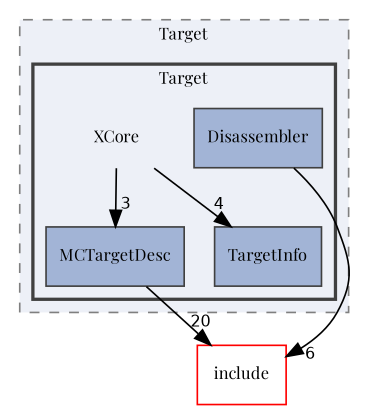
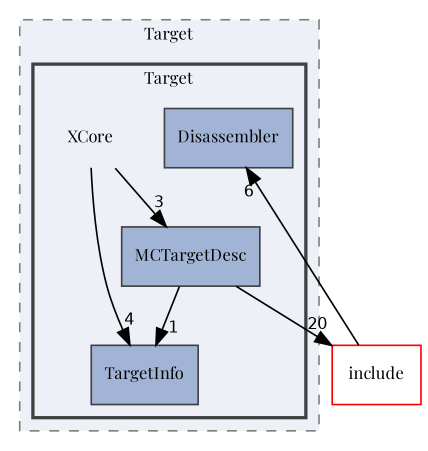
(347, 259) -> (294, 243)
none -> (171, 308)
